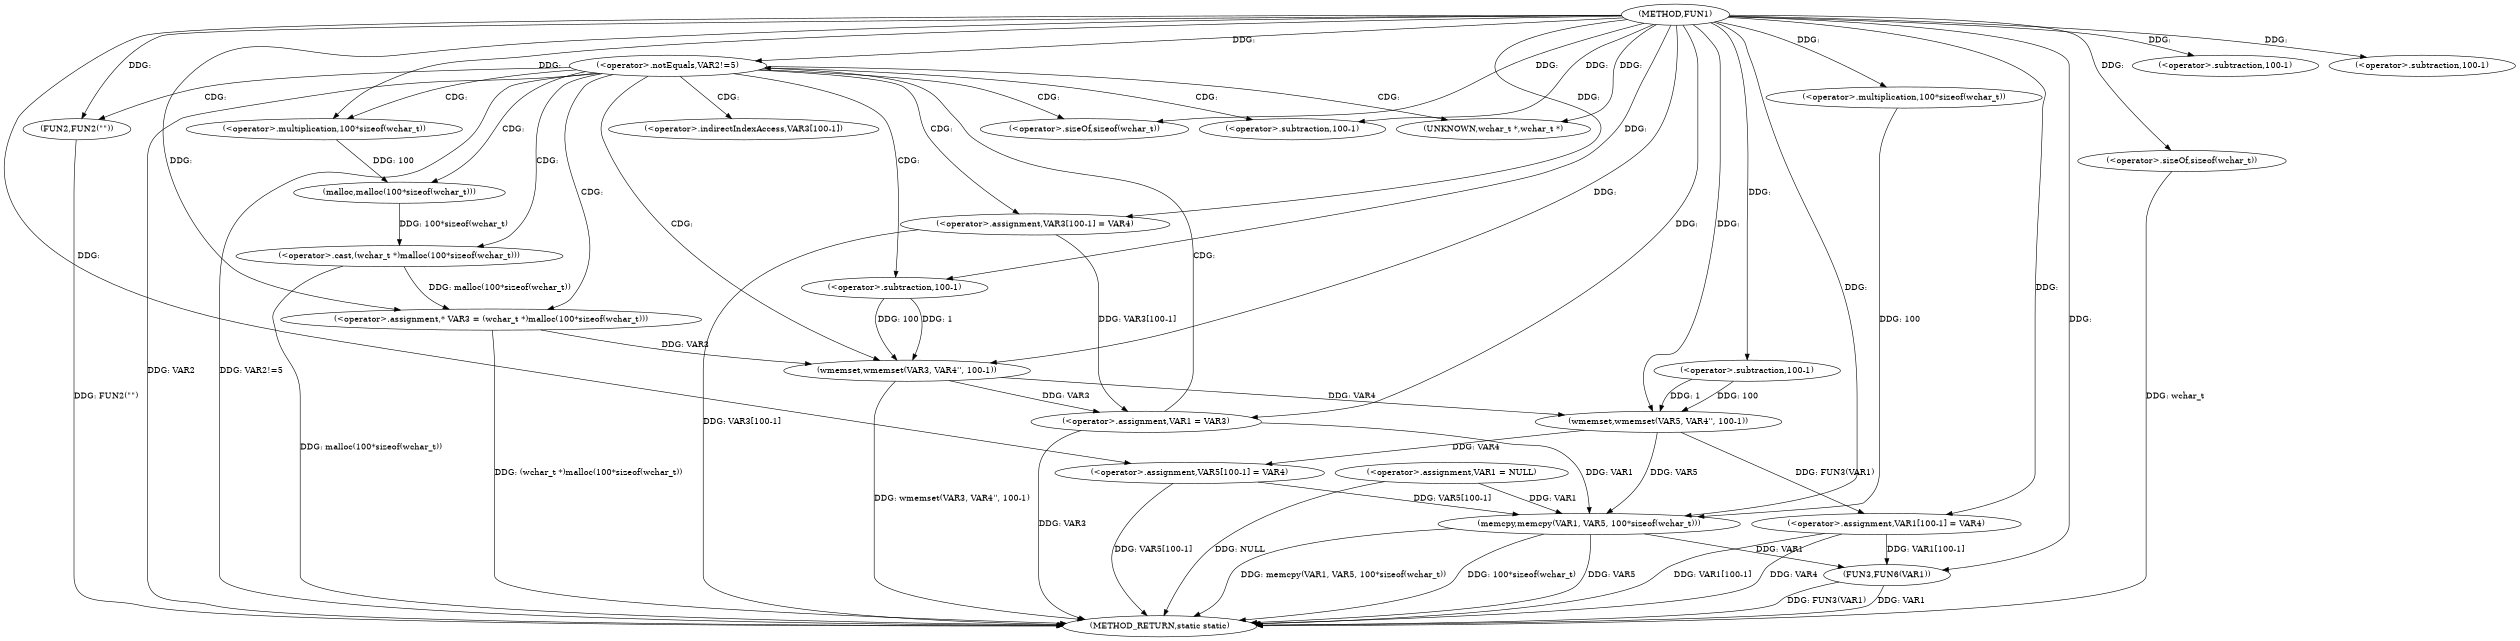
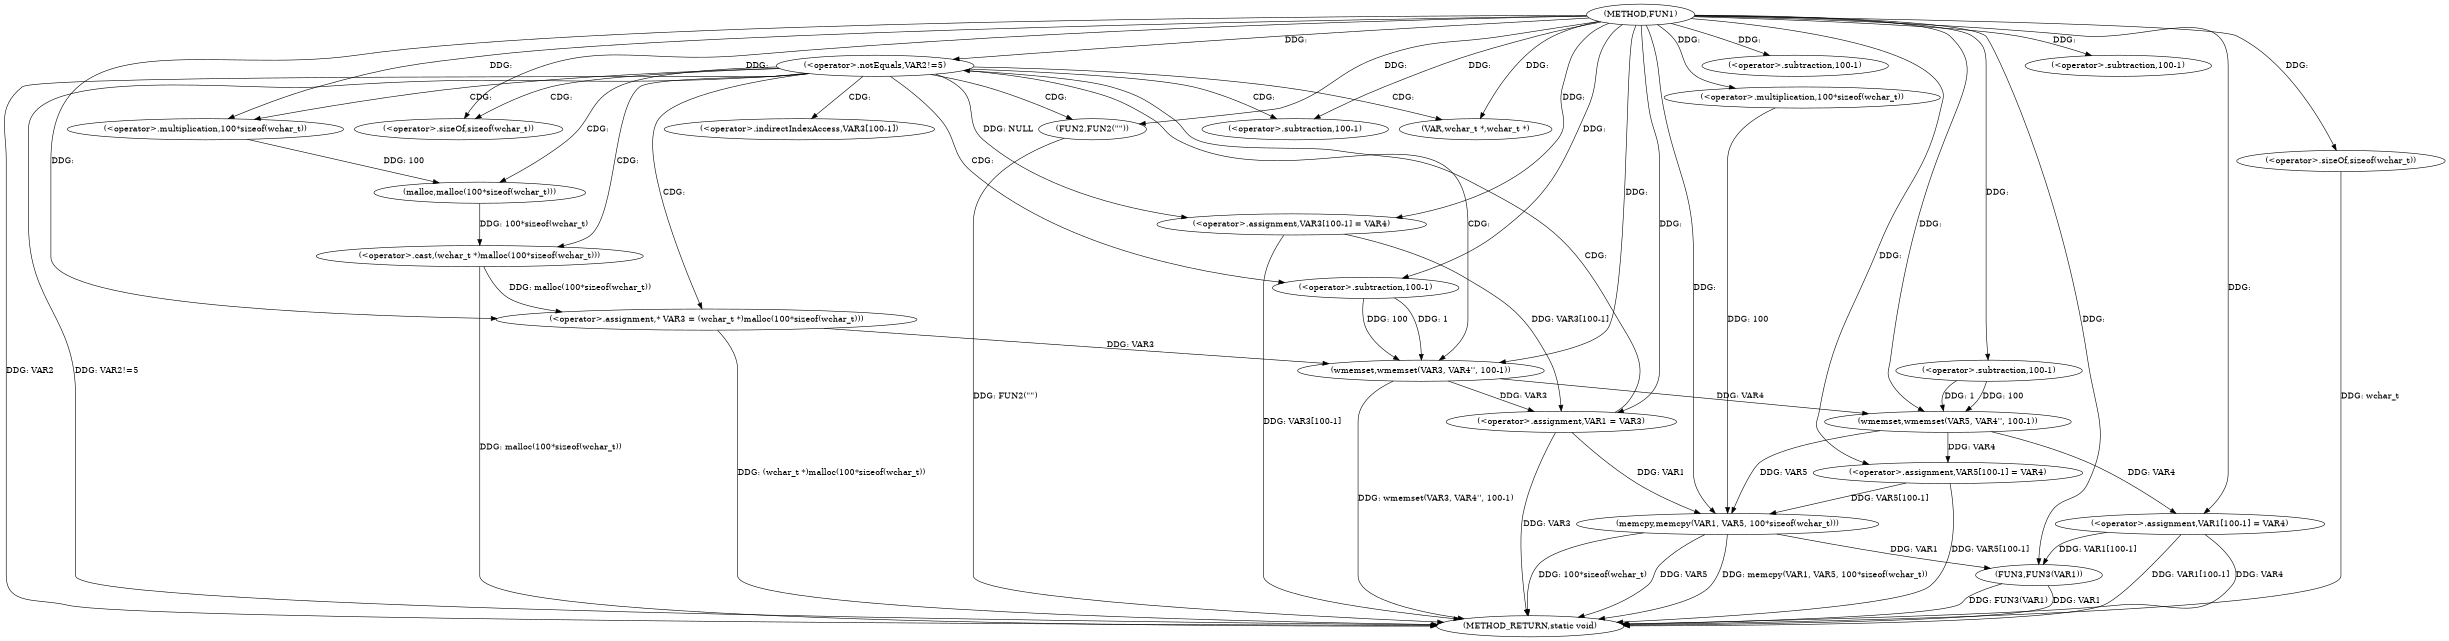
(943, 129) -> (1008, 129)
(1493, 129) -> (1476, 129)
(1452, 473) -> none
(1835, 473) -> (2152, 473)
(1887, 575) -> (2039, 575)
(1160, 626) -> (1530, 626)
